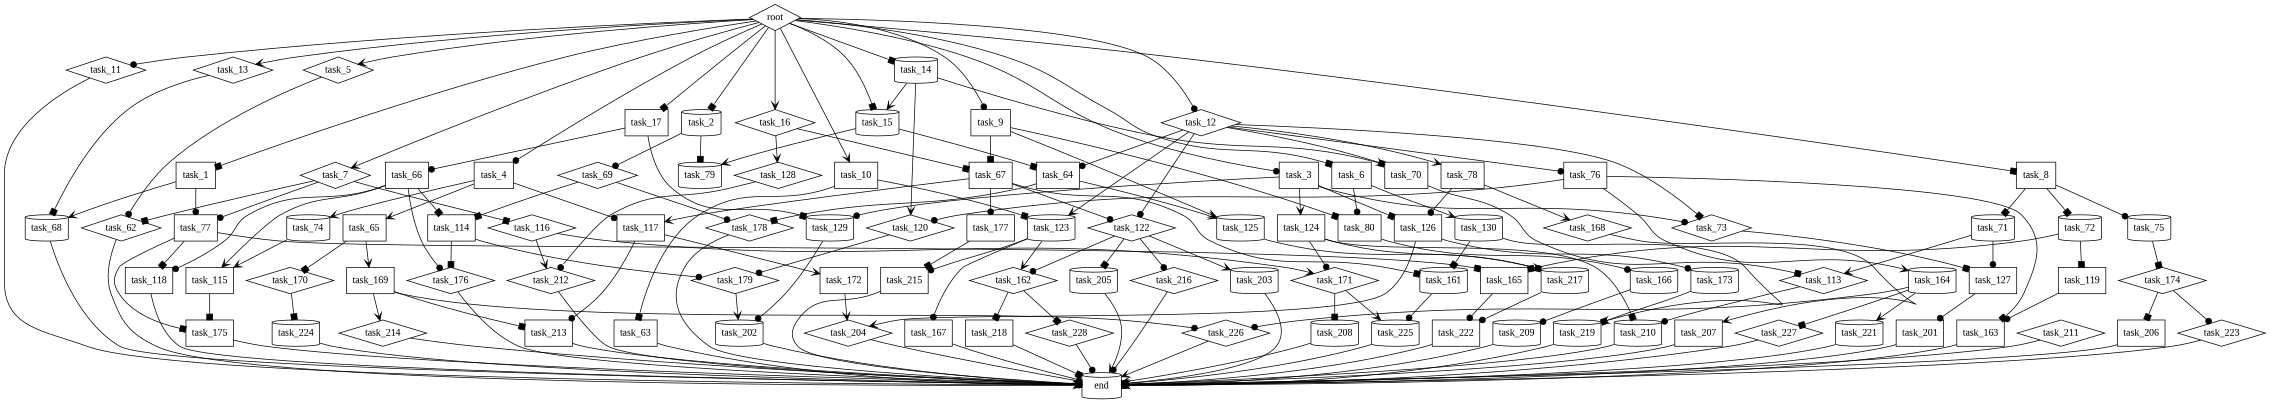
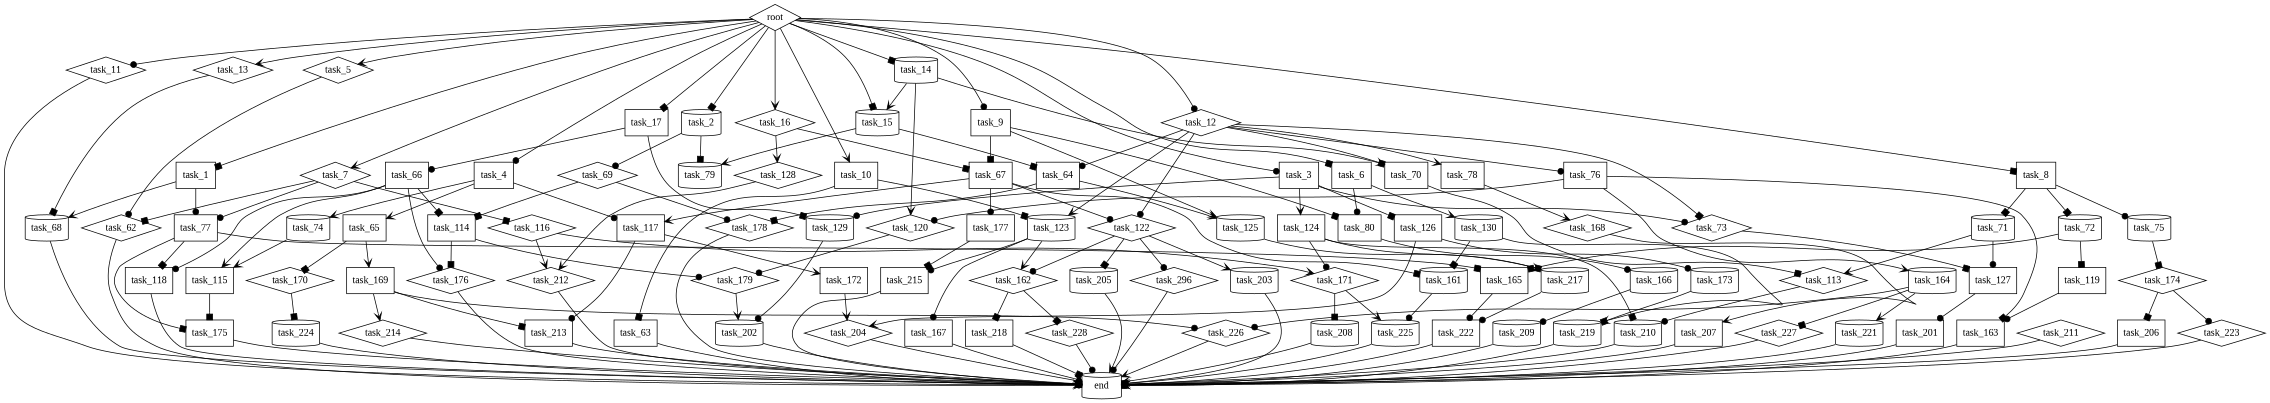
(648, 199) -> (648, 199)
(1442, 199) -> none
(1174, 281) -> (1174, 281)
